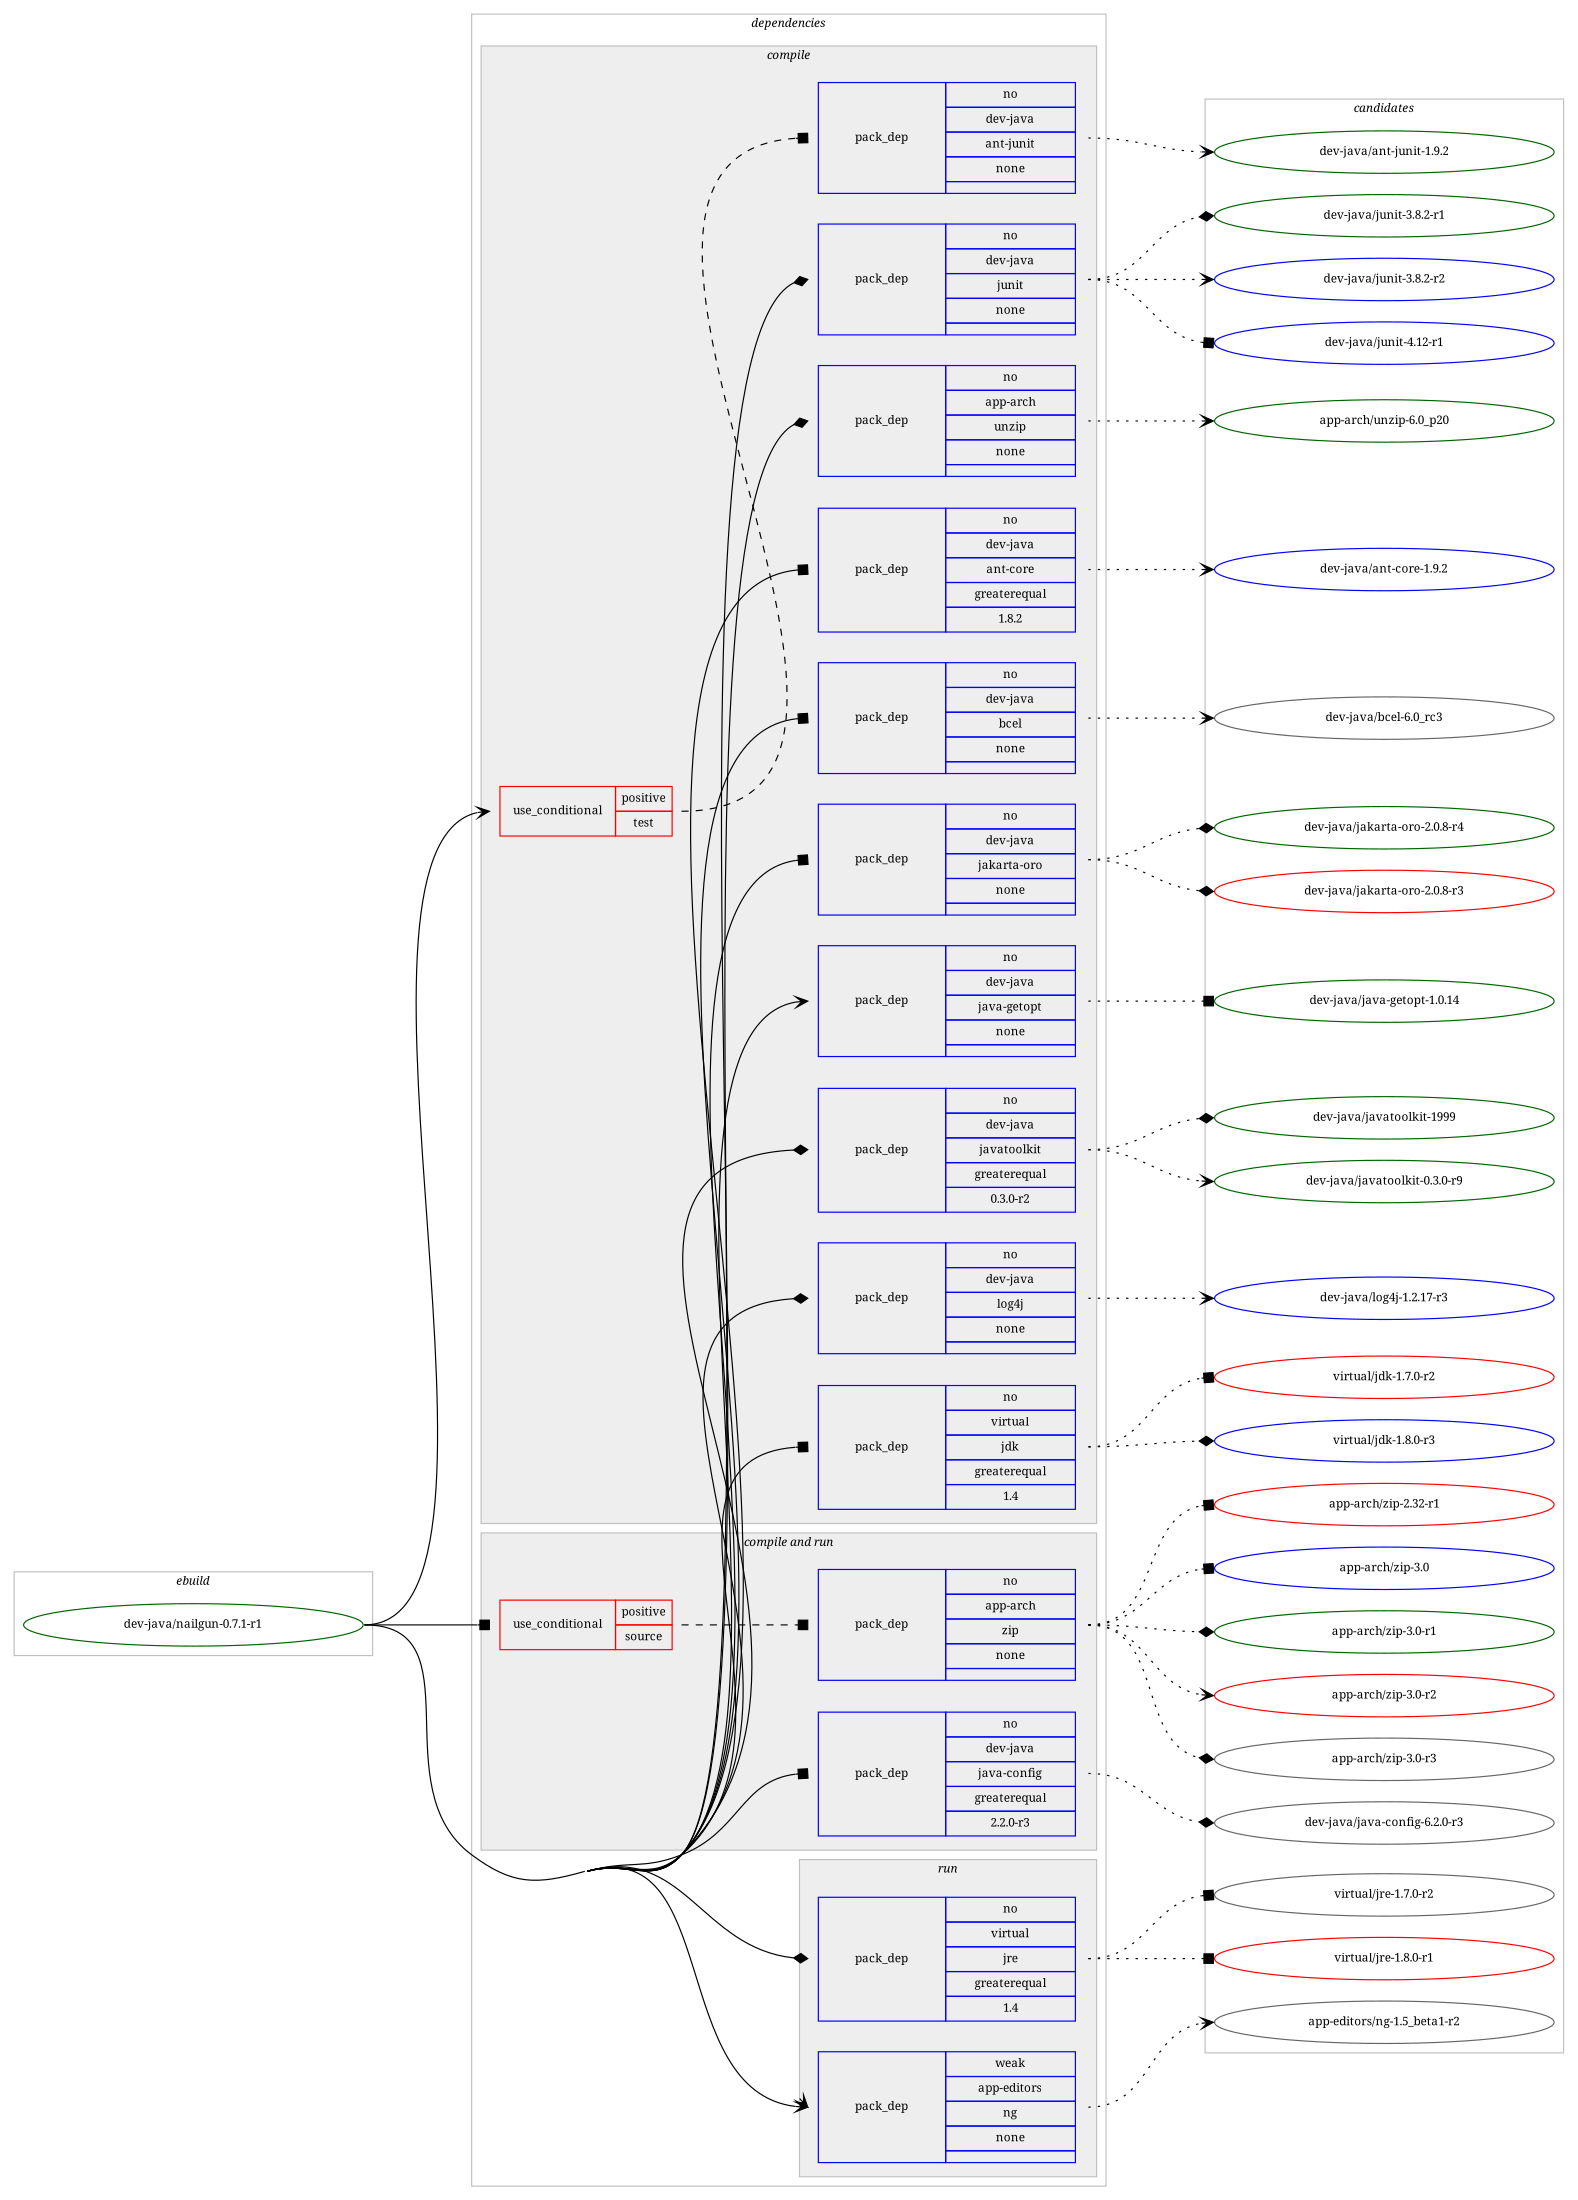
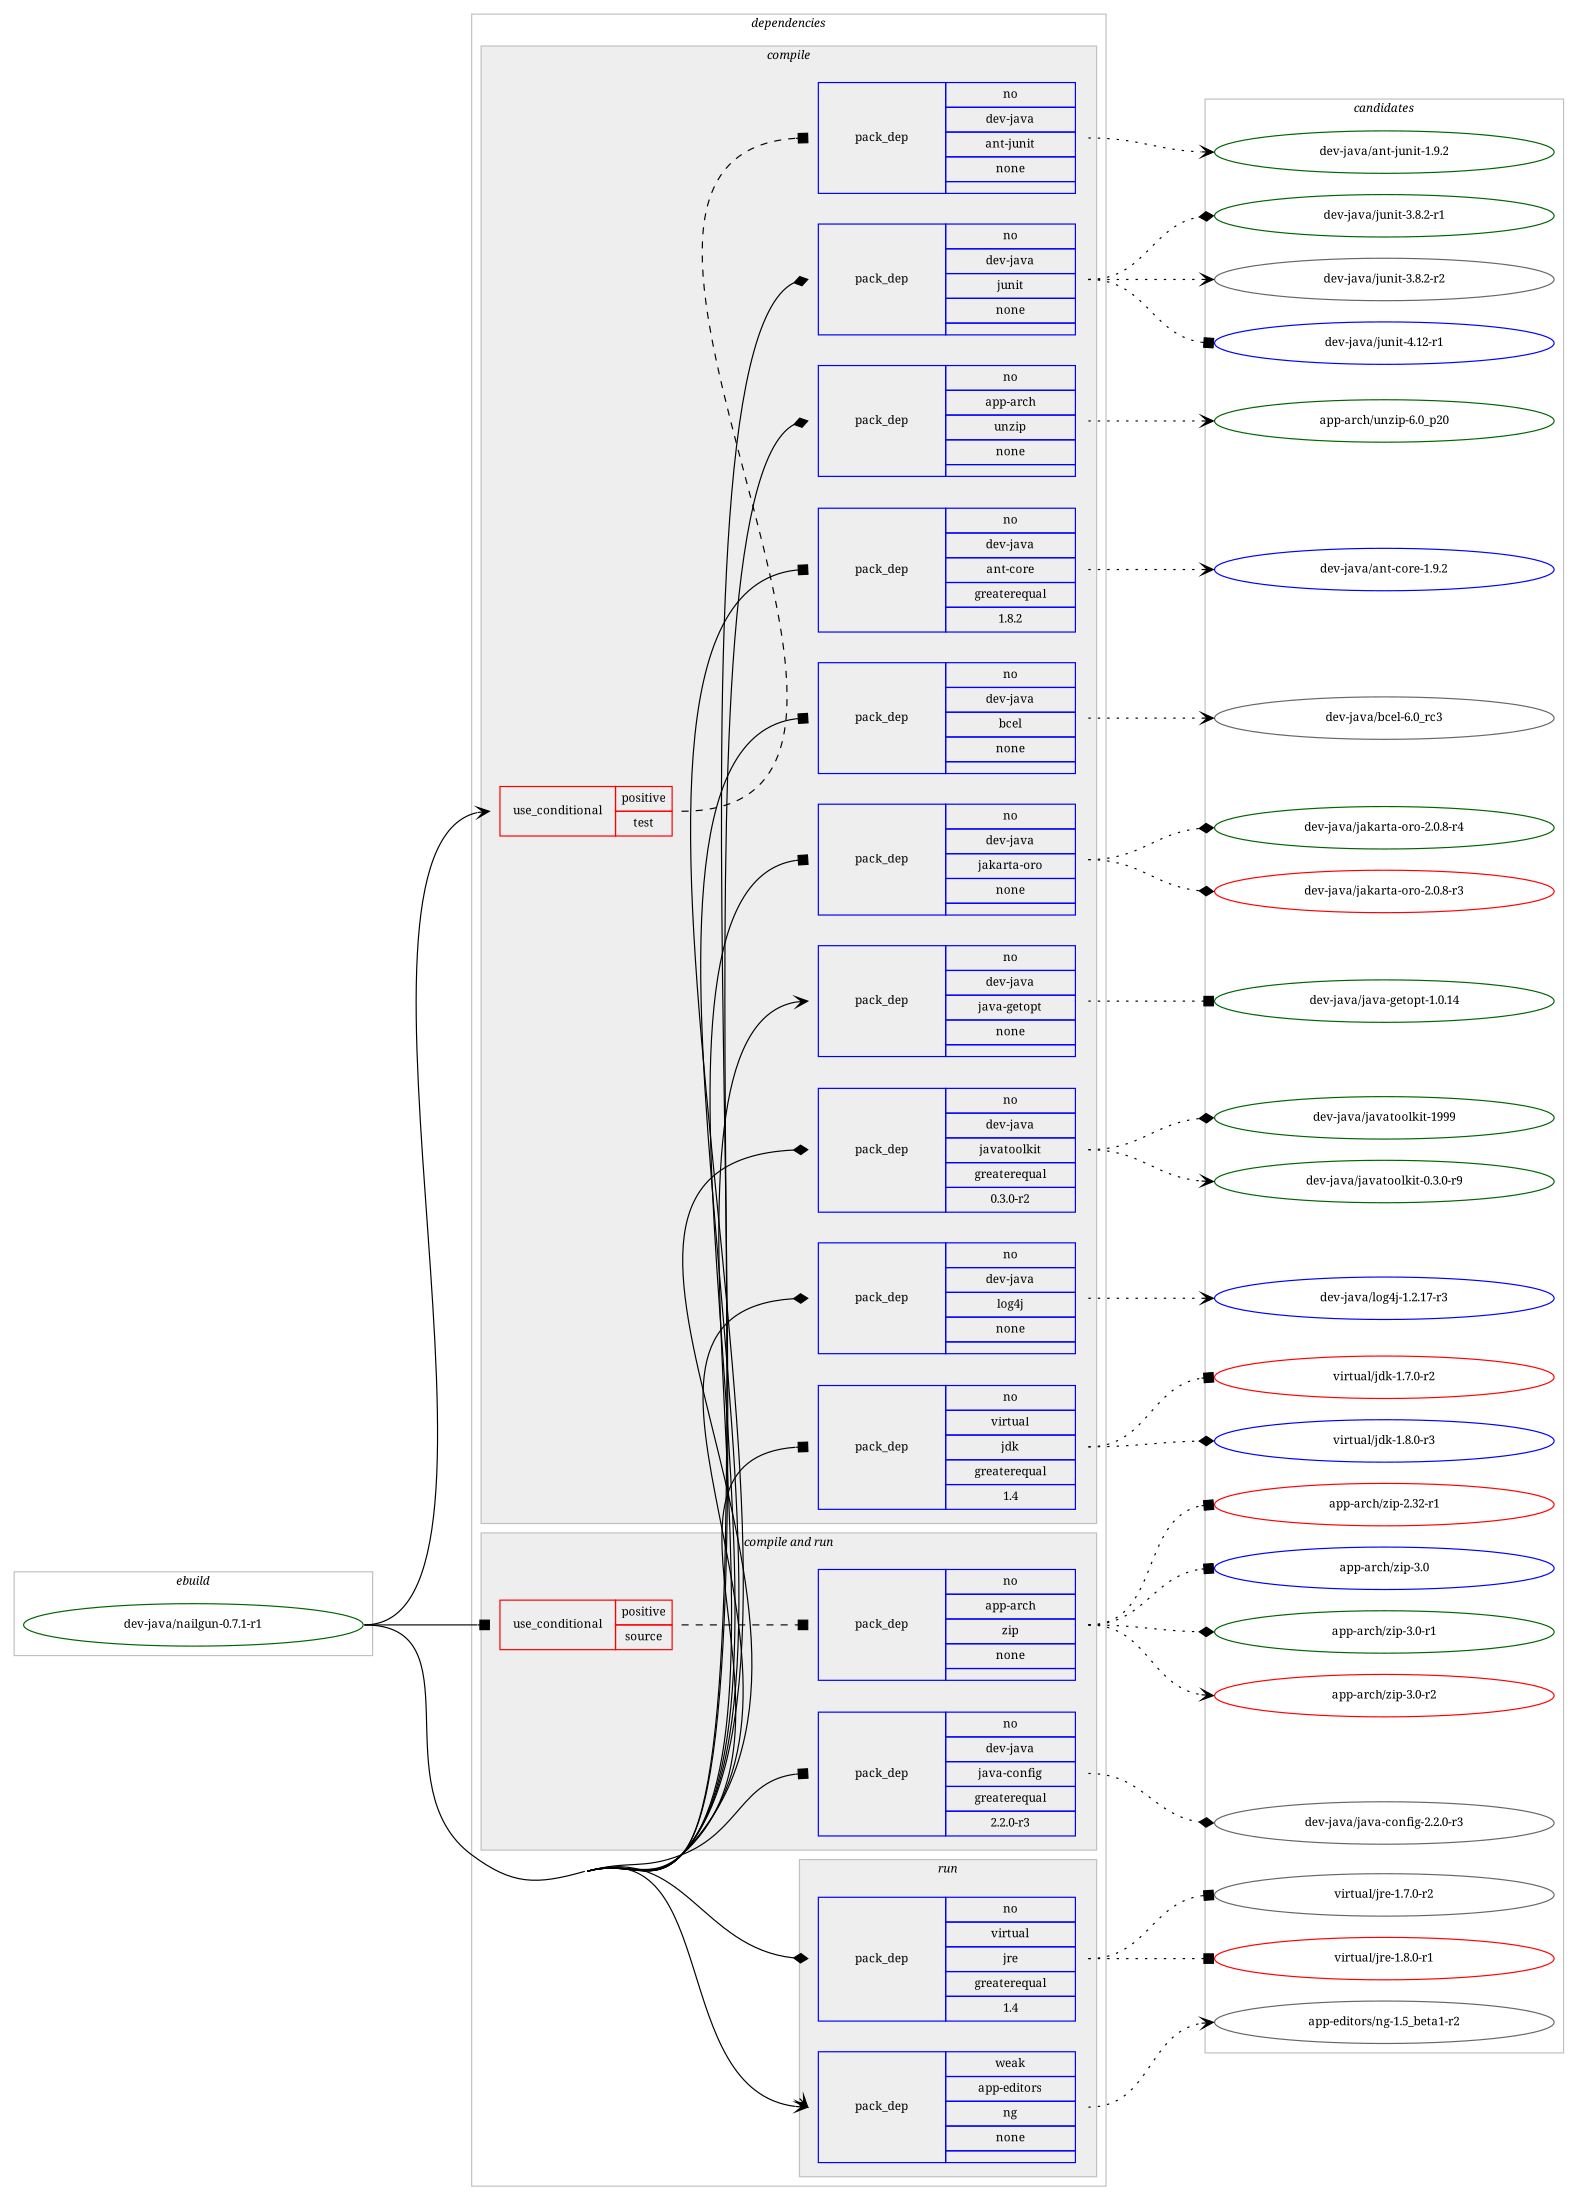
(1384, 279) -> (1384, 279)
(1384, 1759) -> none
(1384, 1823) -> (1384, 1823)
